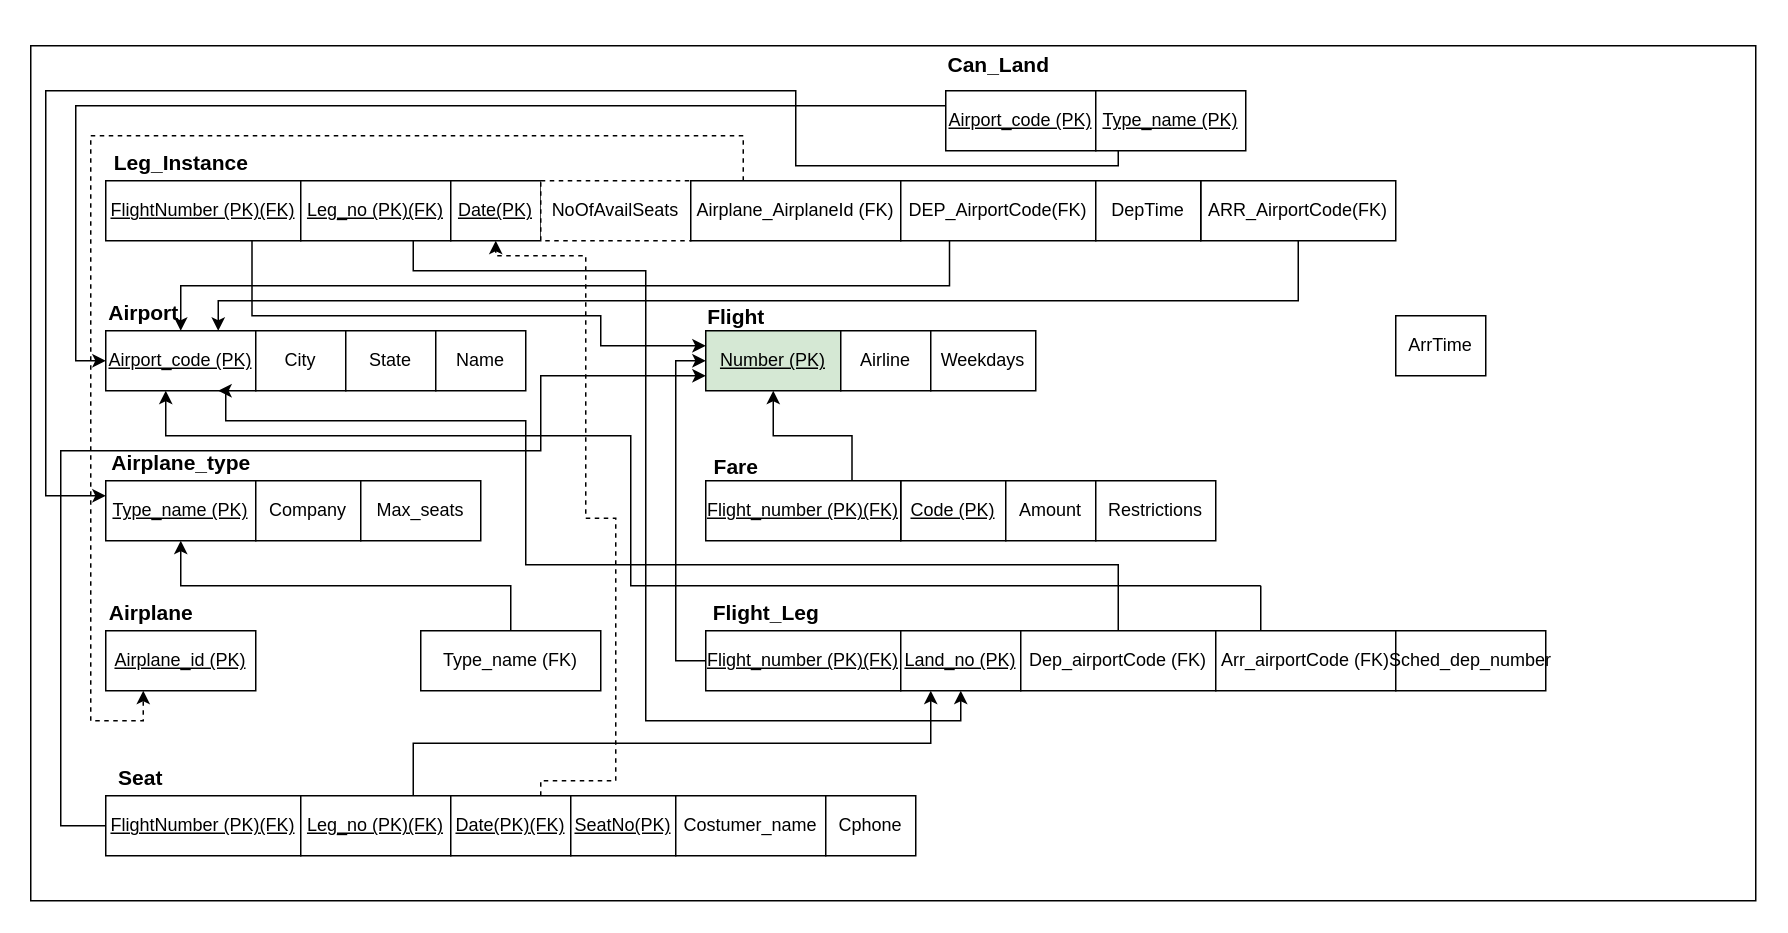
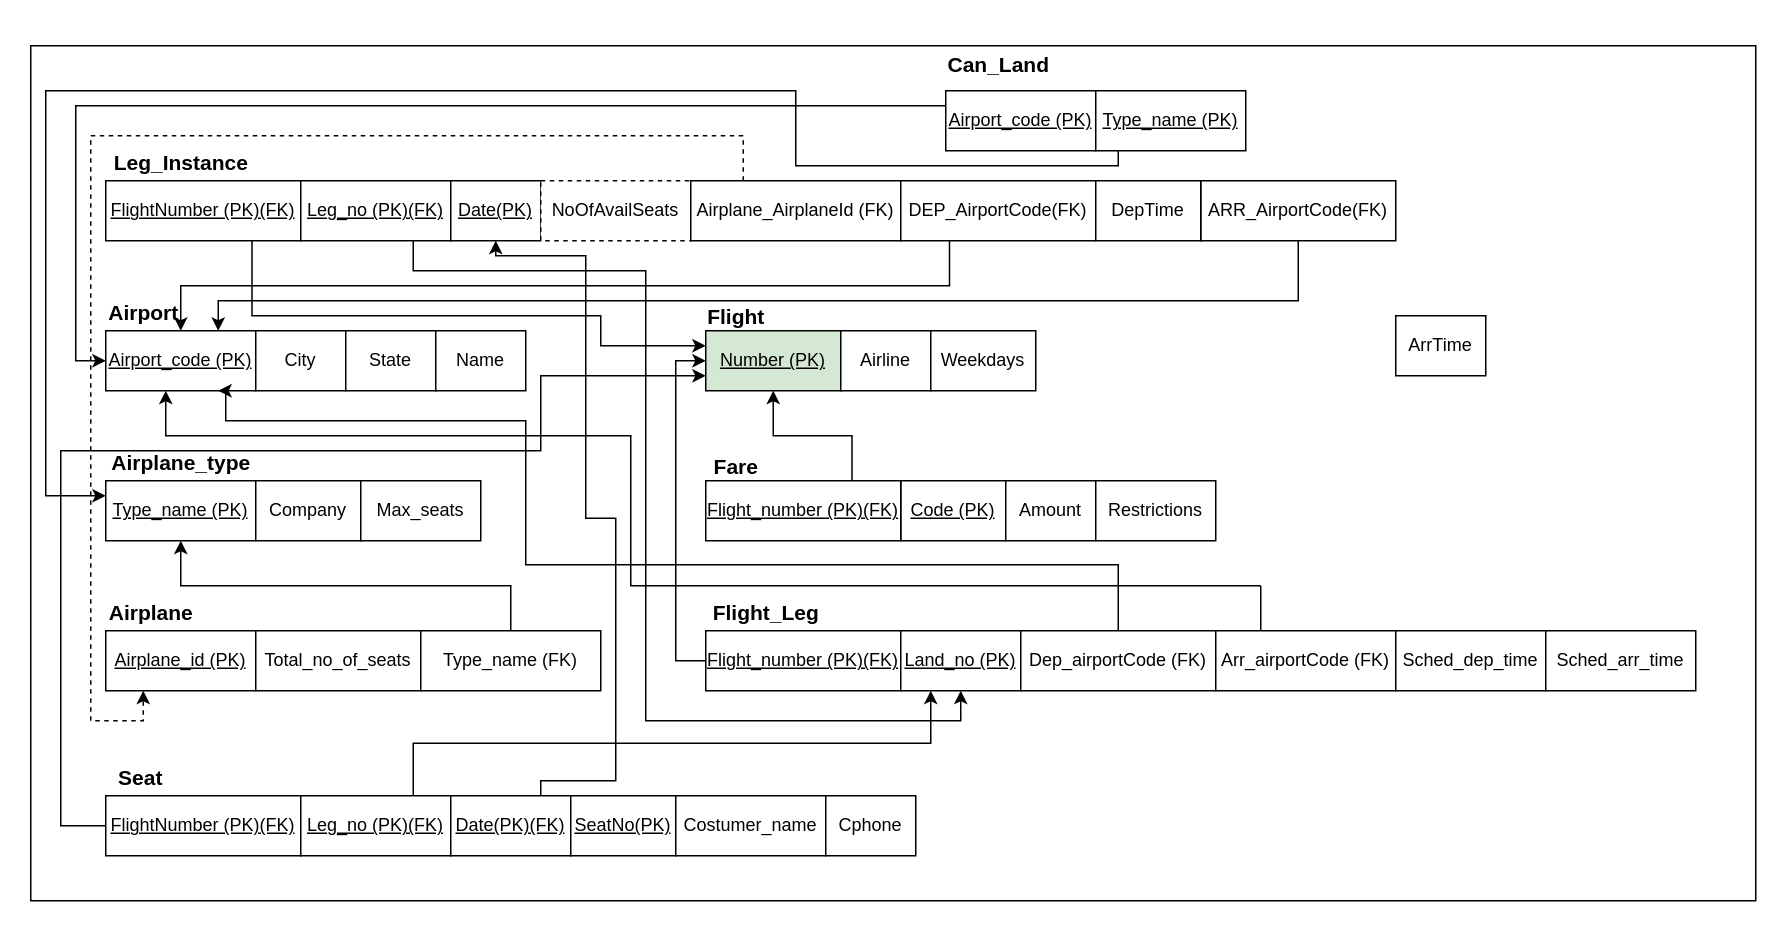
(616, 638) -> (616, 638)
none -> (338, 661)
(1471, 661) -> (1471, 661)
none -> (1621, 661)
